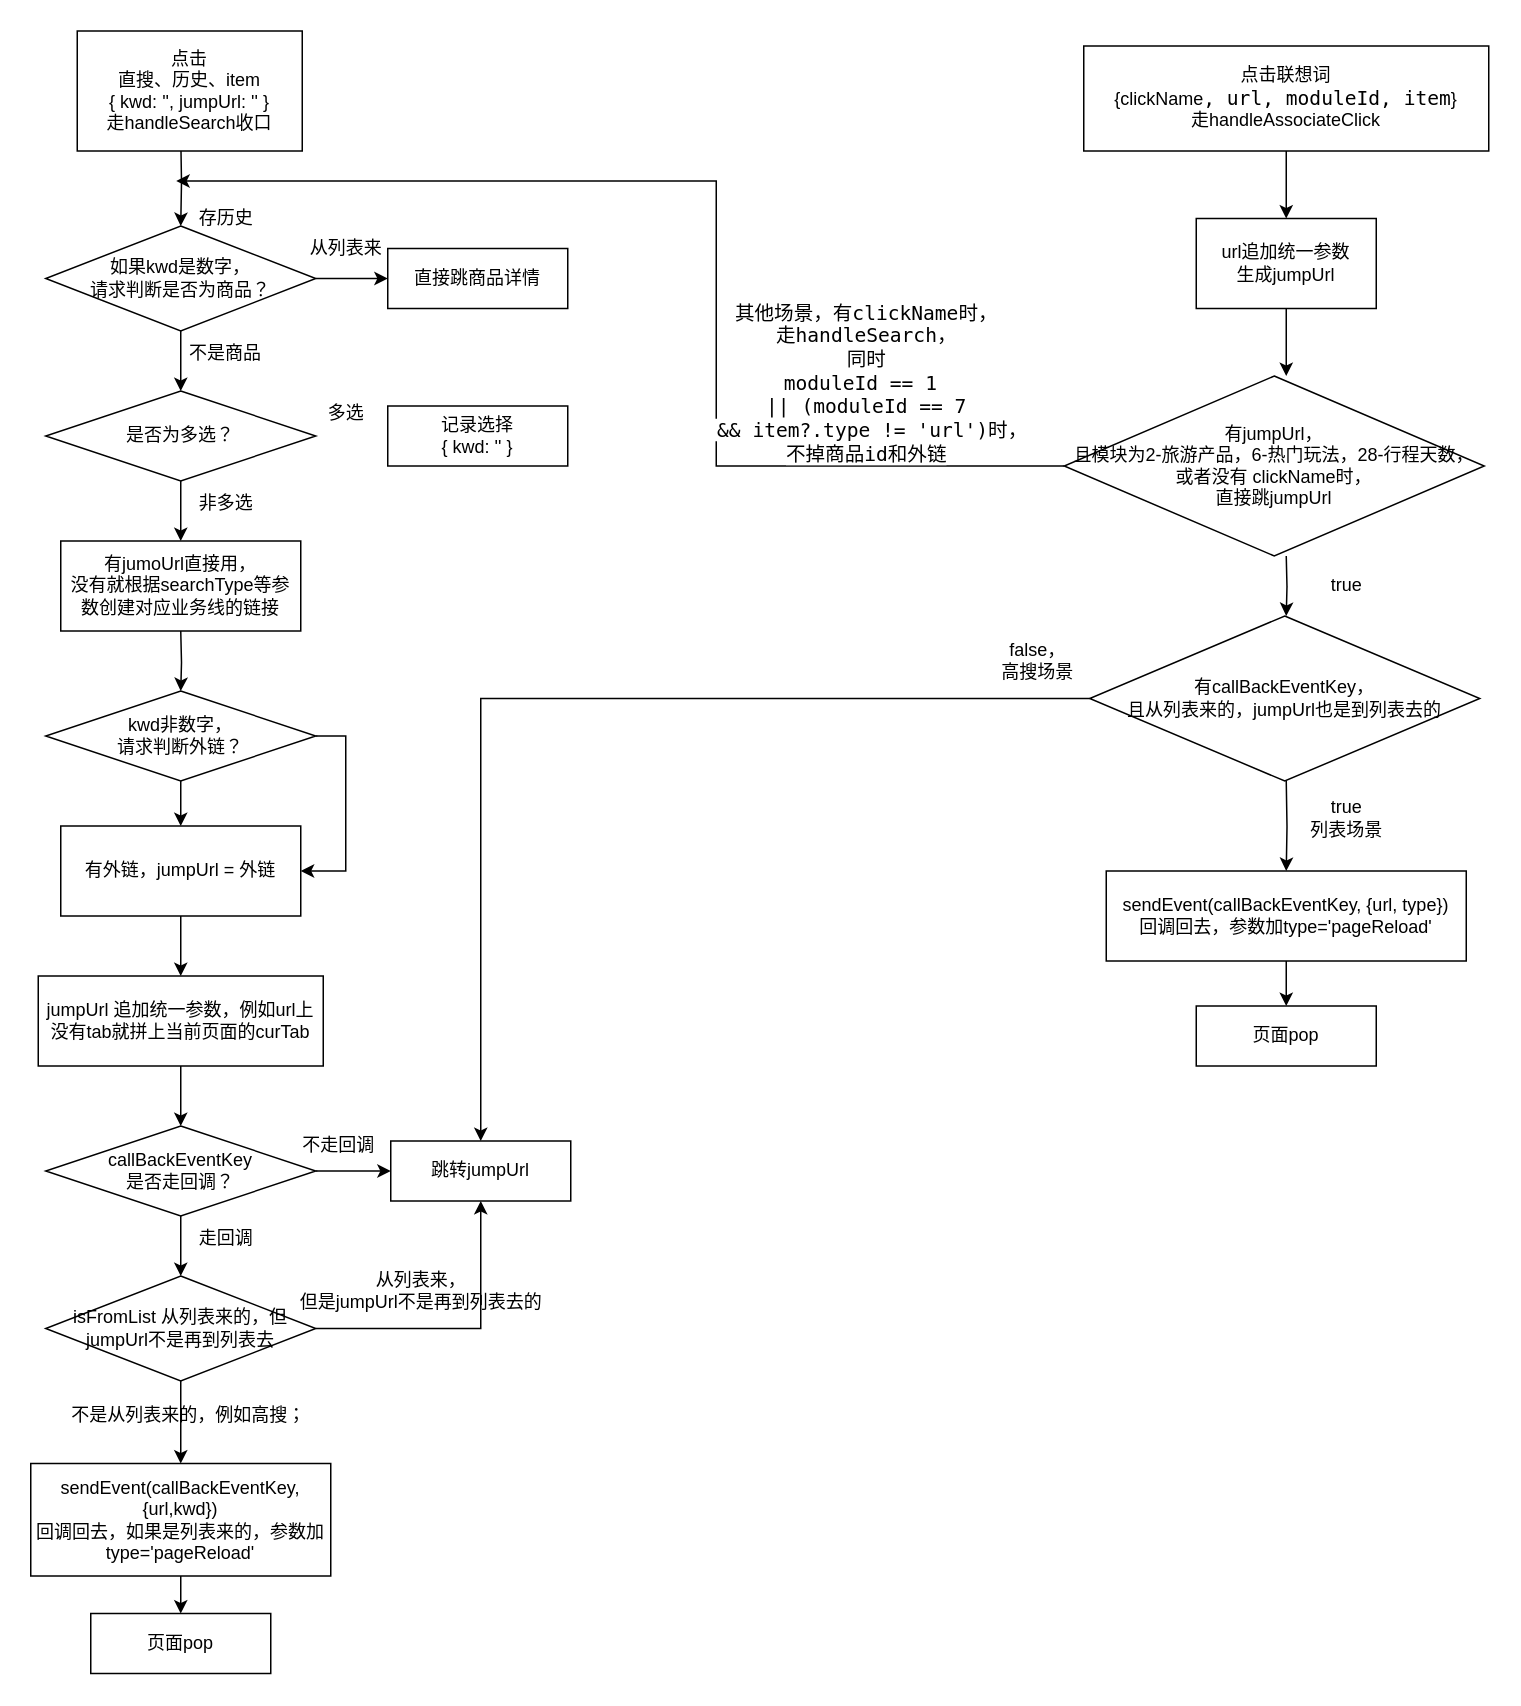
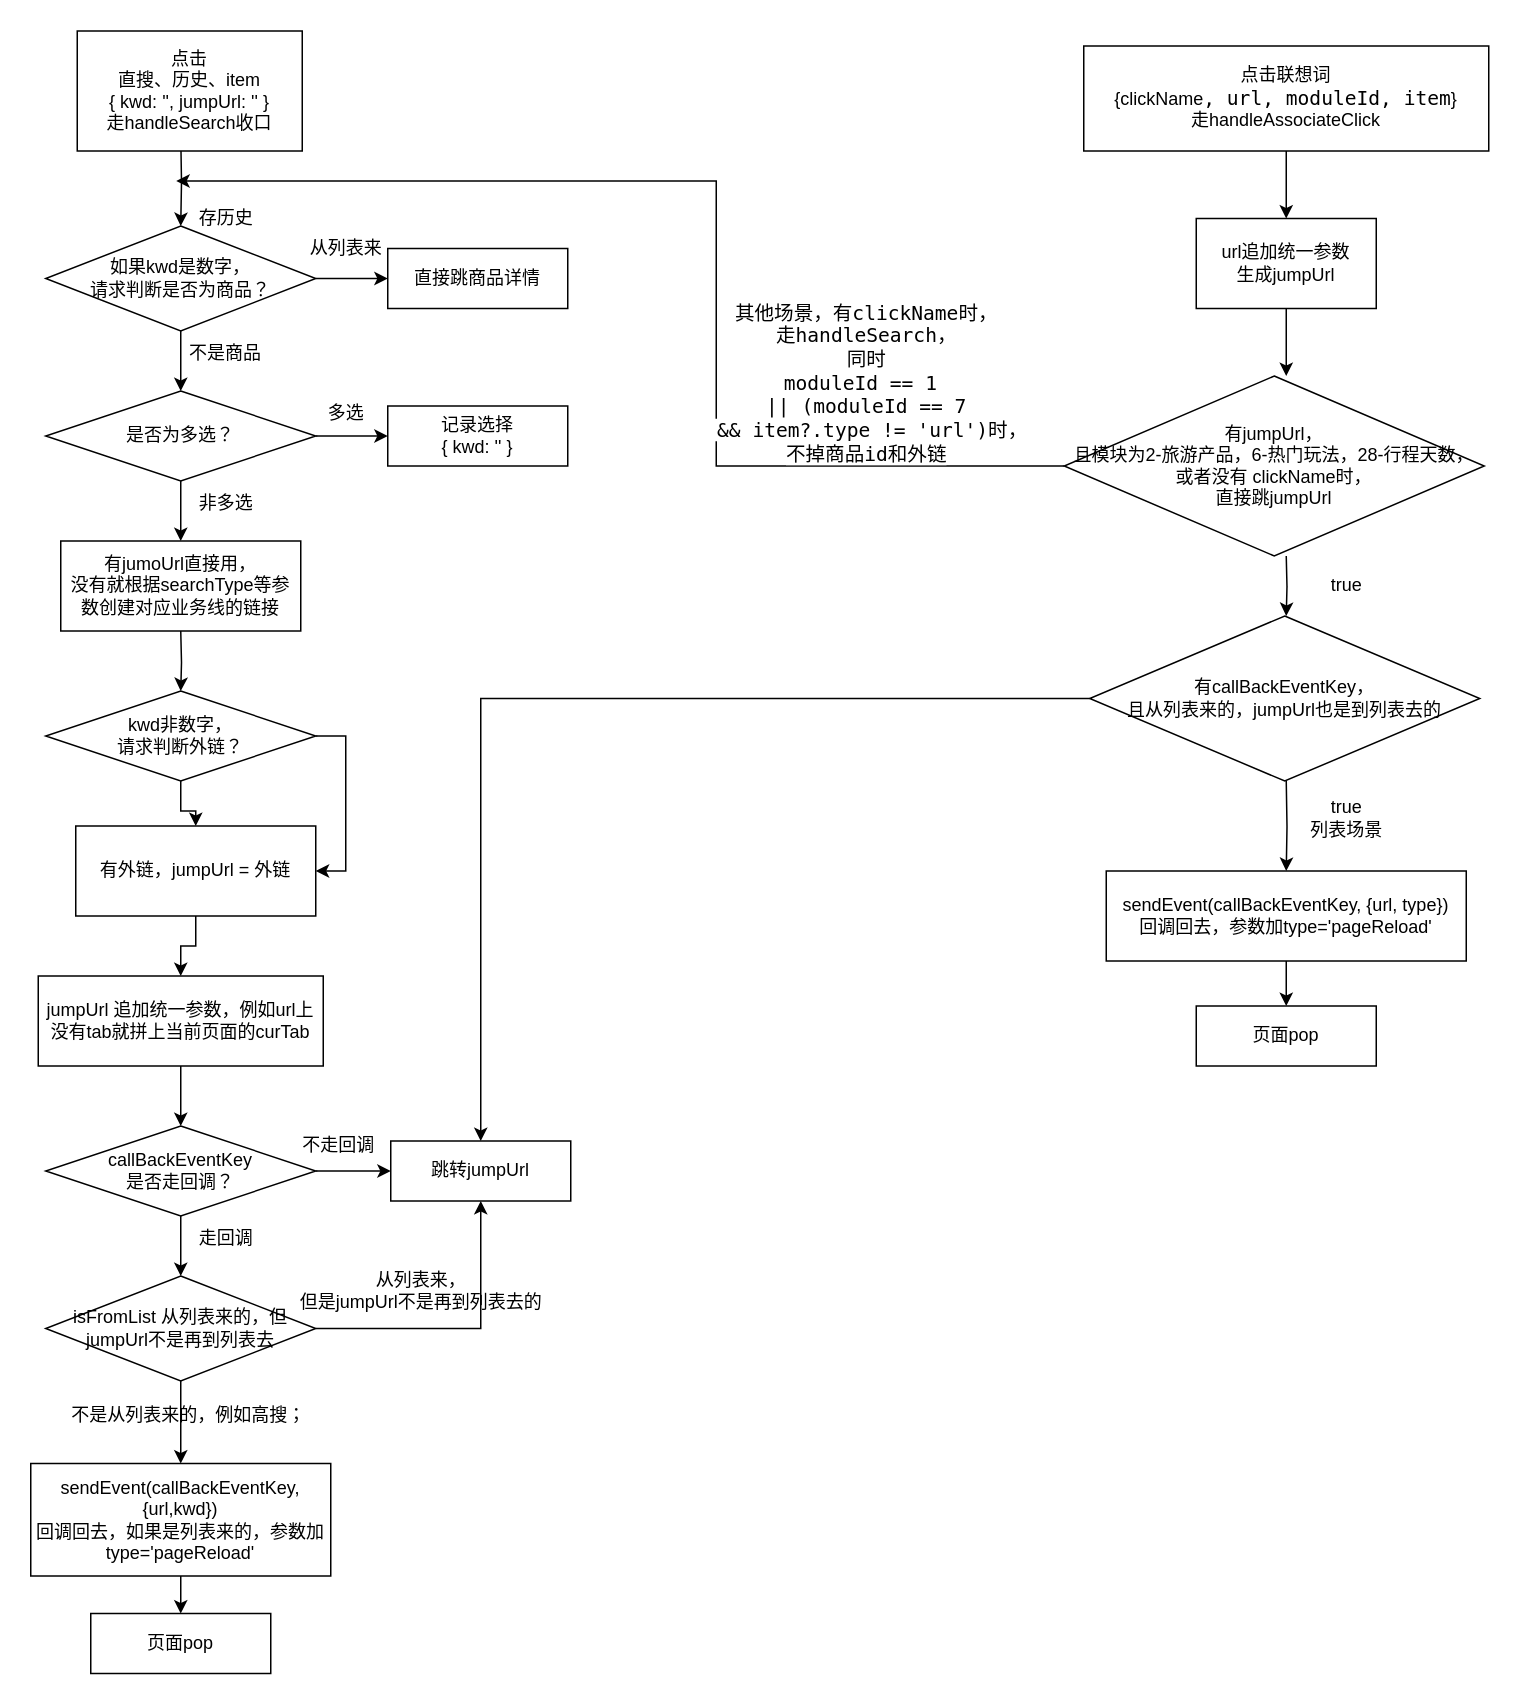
none -> (347, 436)
(1037, 661) -> none
(181, 871) -> (196, 871)
